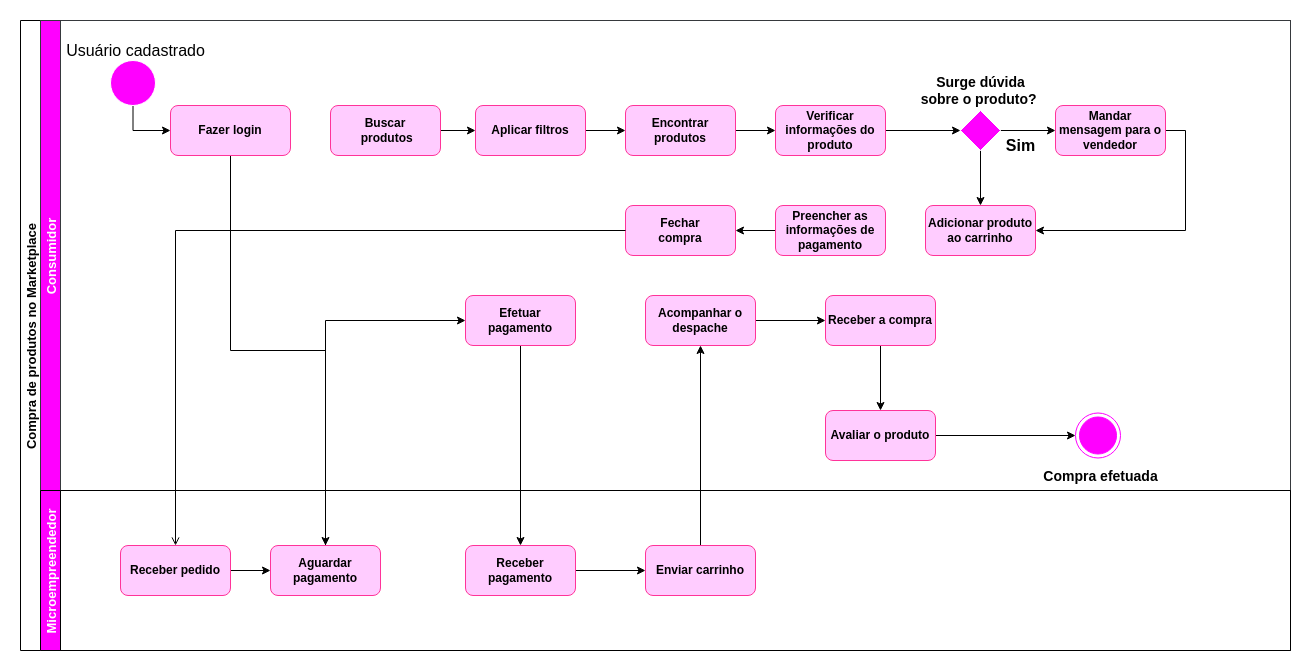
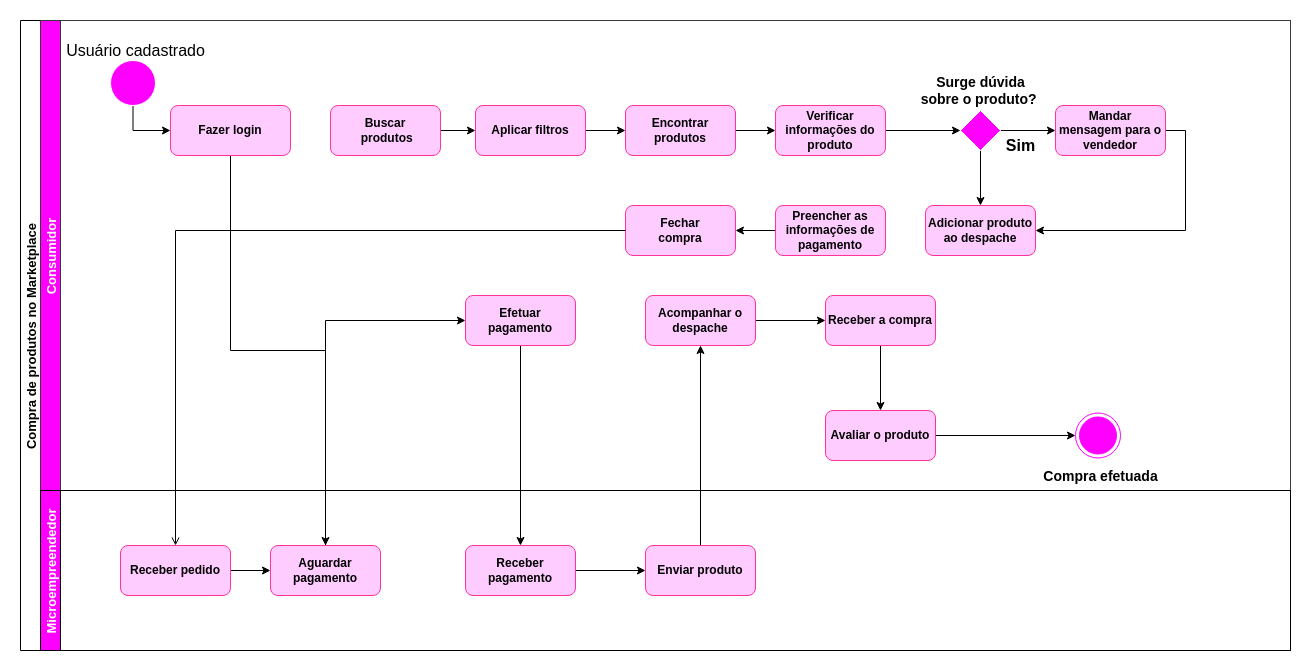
(981, 231) -> (981, 231)
(701, 571) -> (701, 571)
